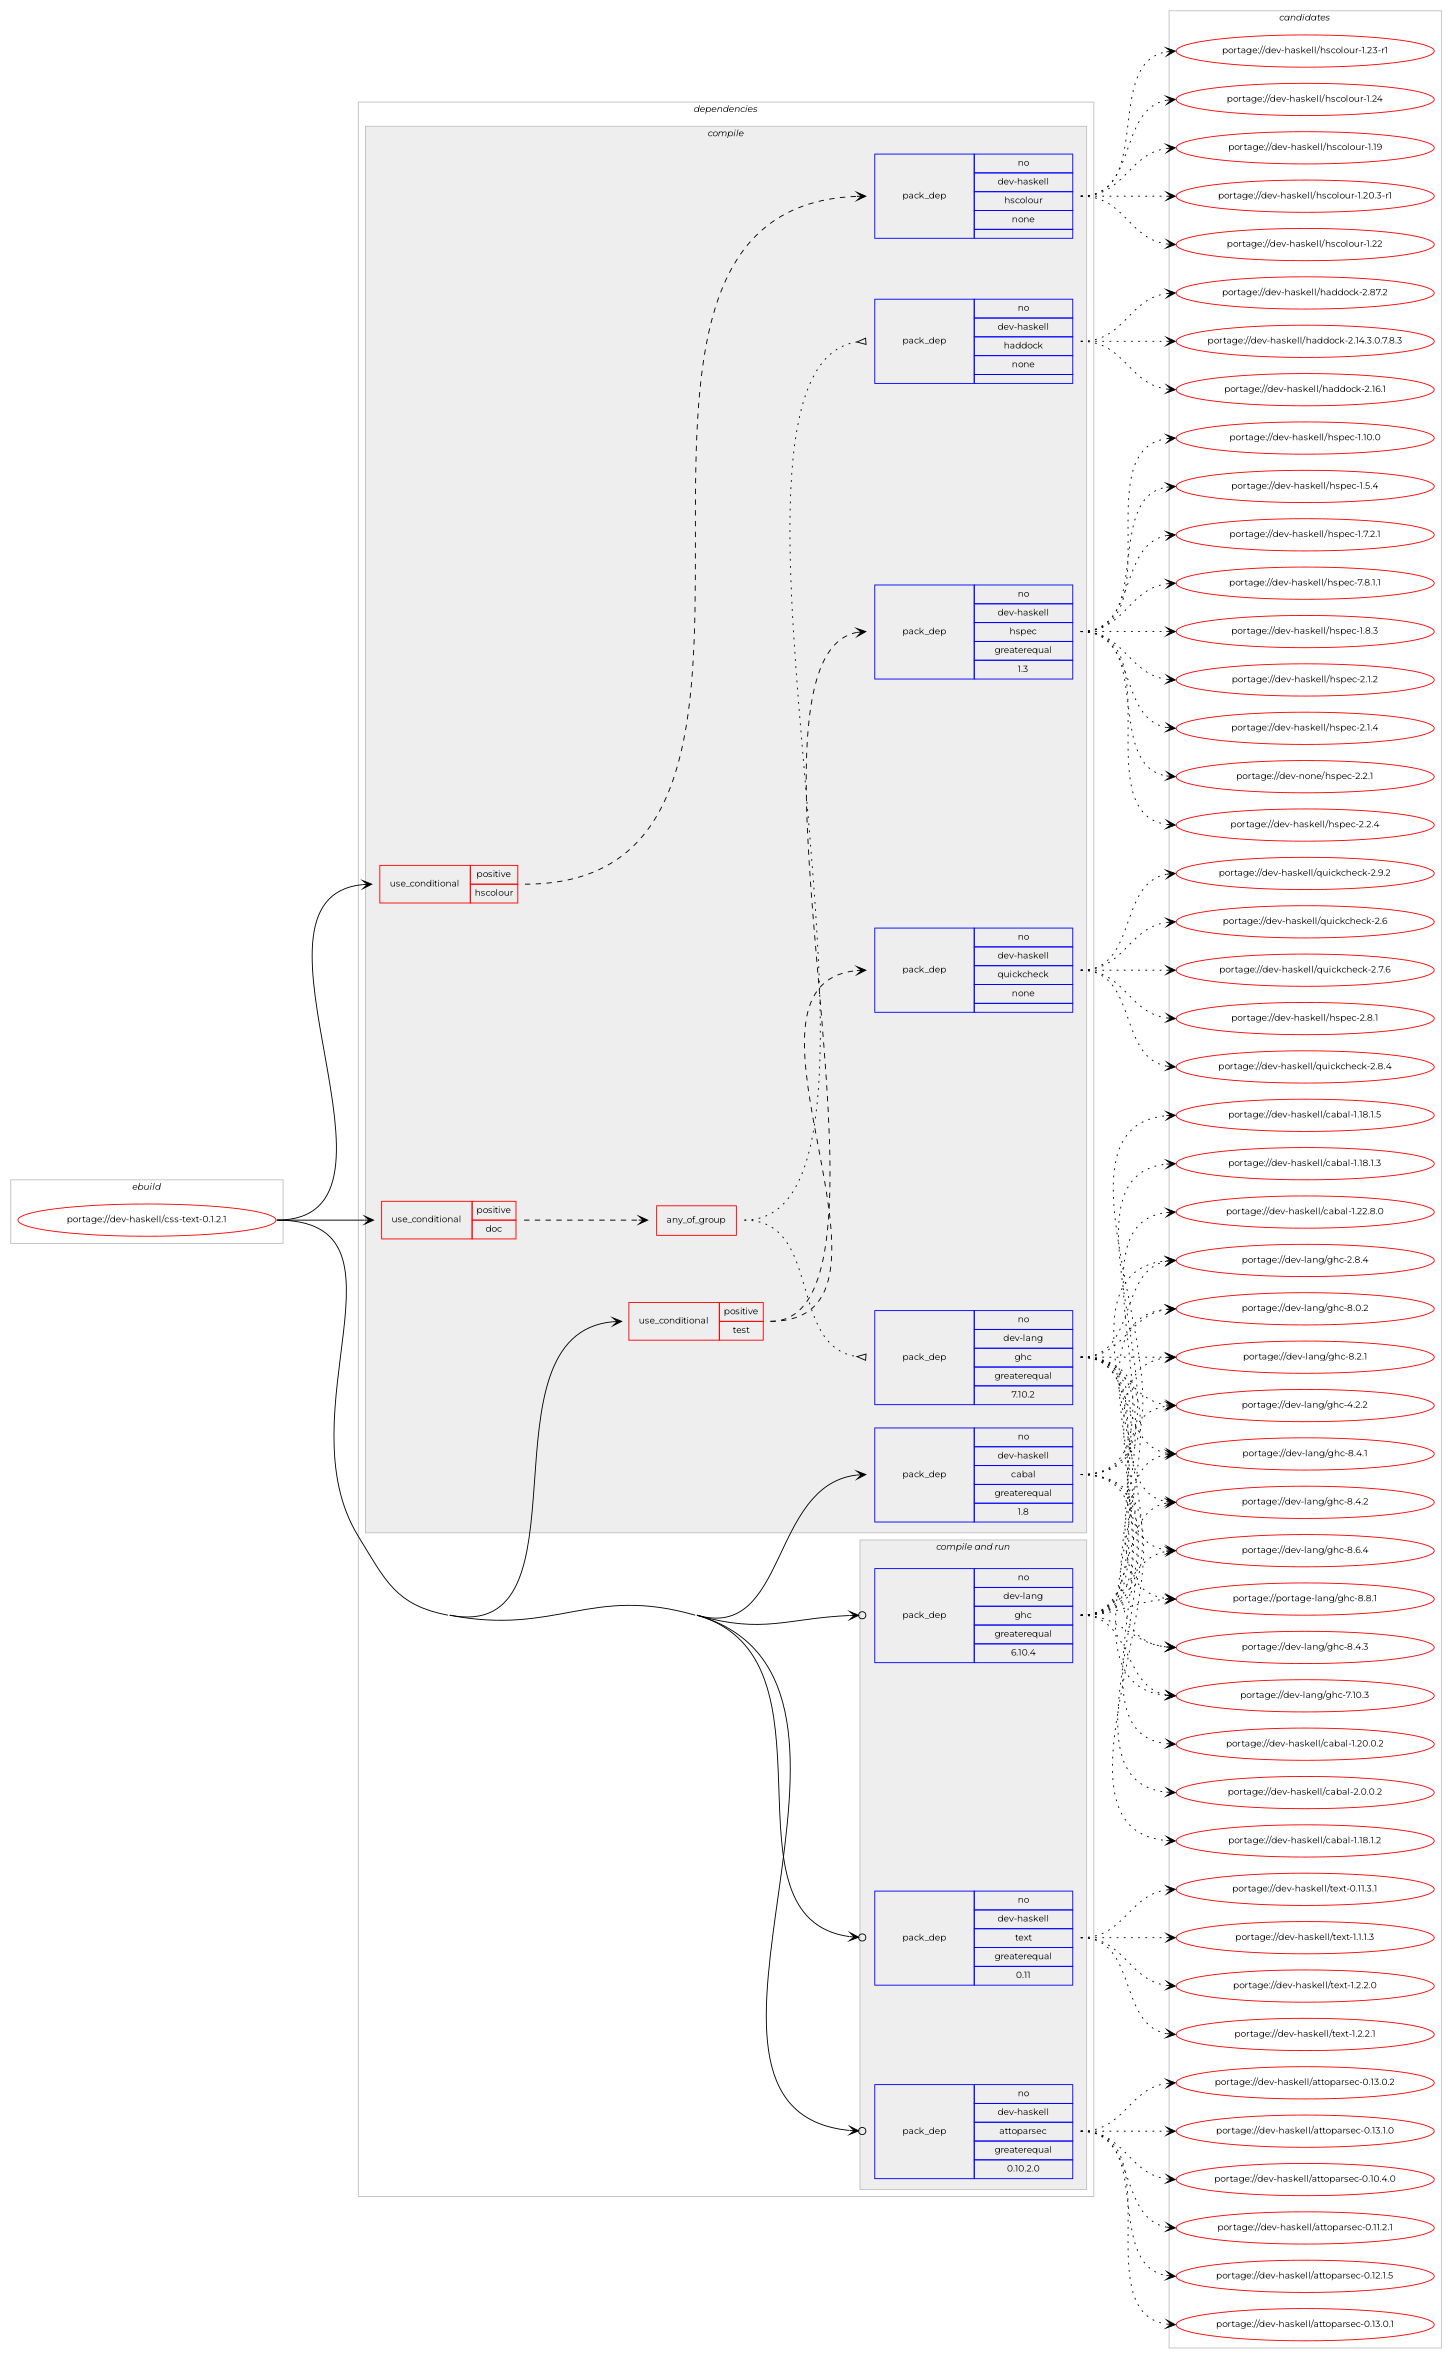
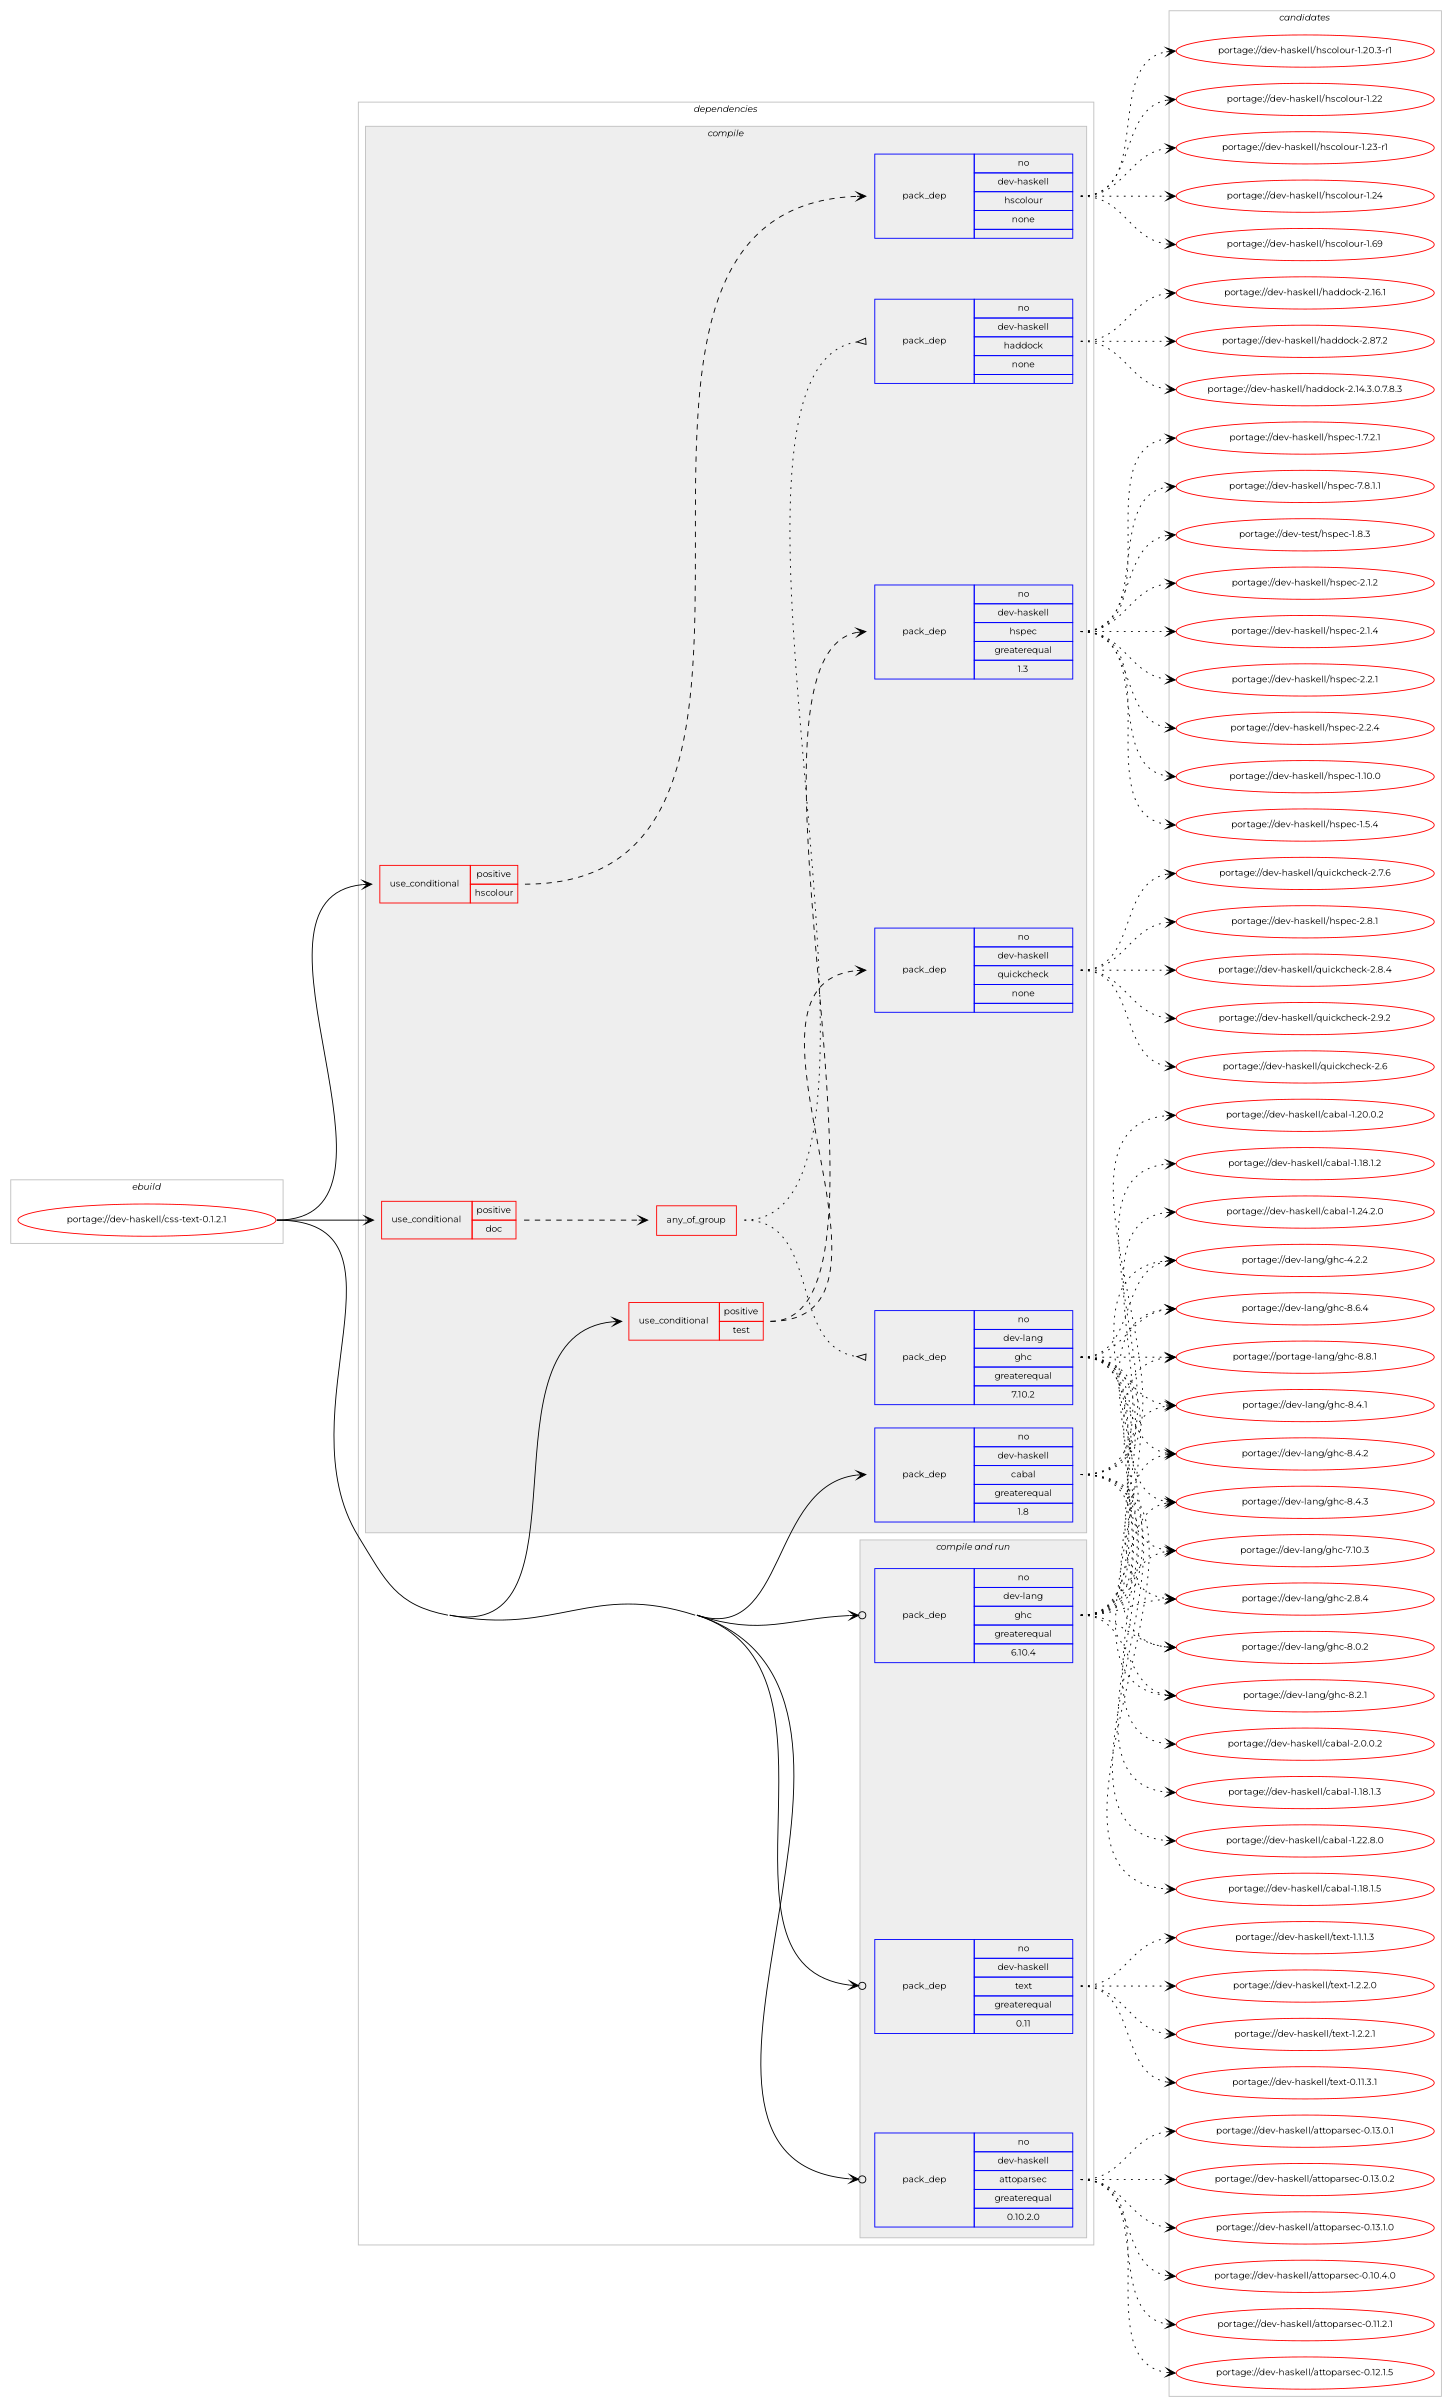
(1305, 148) -> (1305, 245)
(1305, 632) -> (1305, 535)
(1305, 777) -> (1305, 680)
none -> (1305, 1212)
